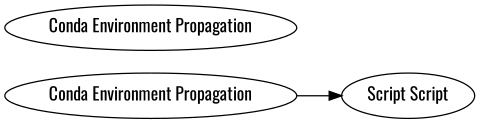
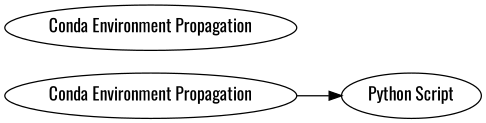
(408, 96) -> (411, 96)
